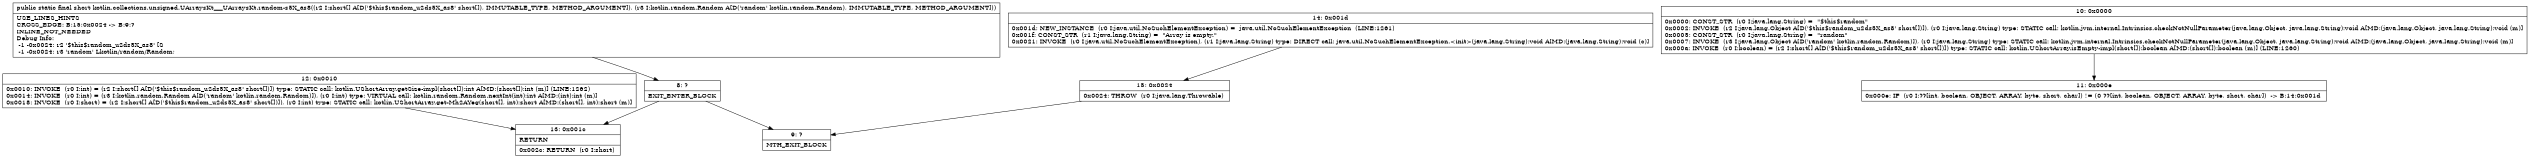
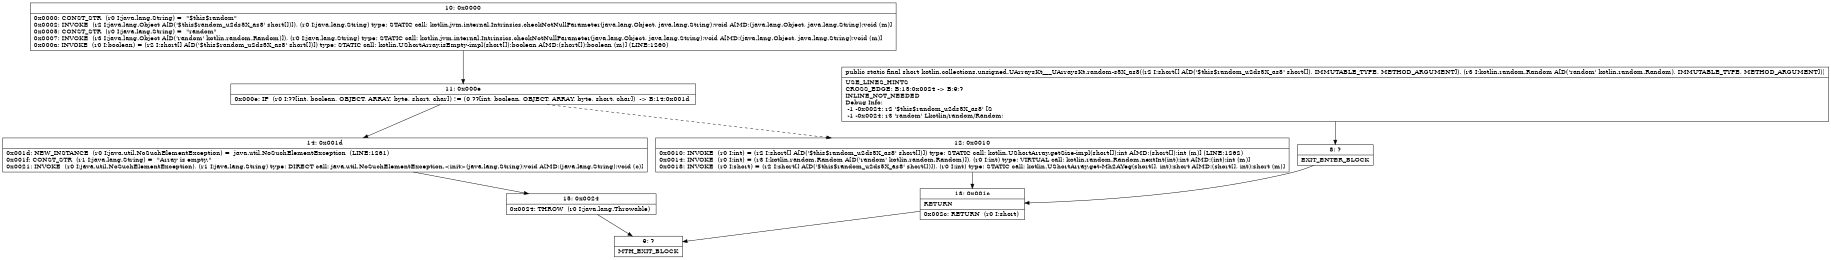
(737, 114) -> (804, 226)
none -> (404, 120)
none -> (687, 121)
